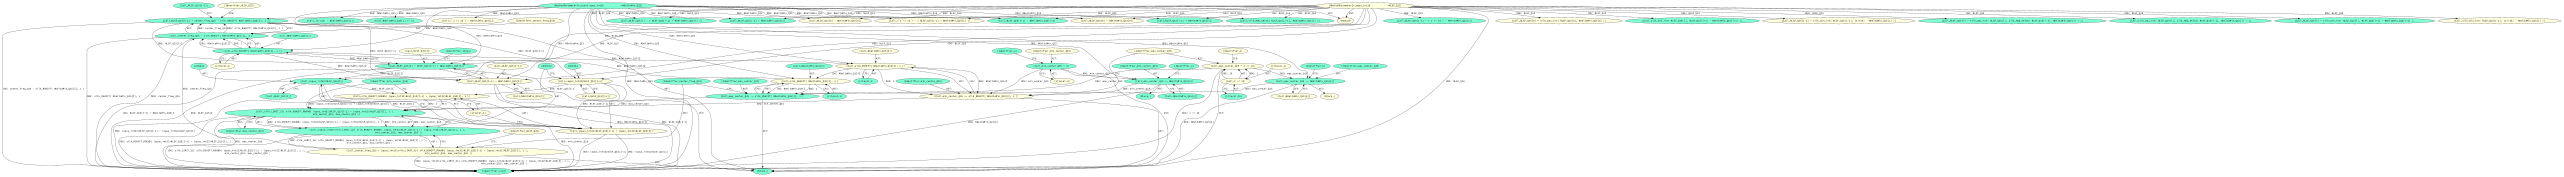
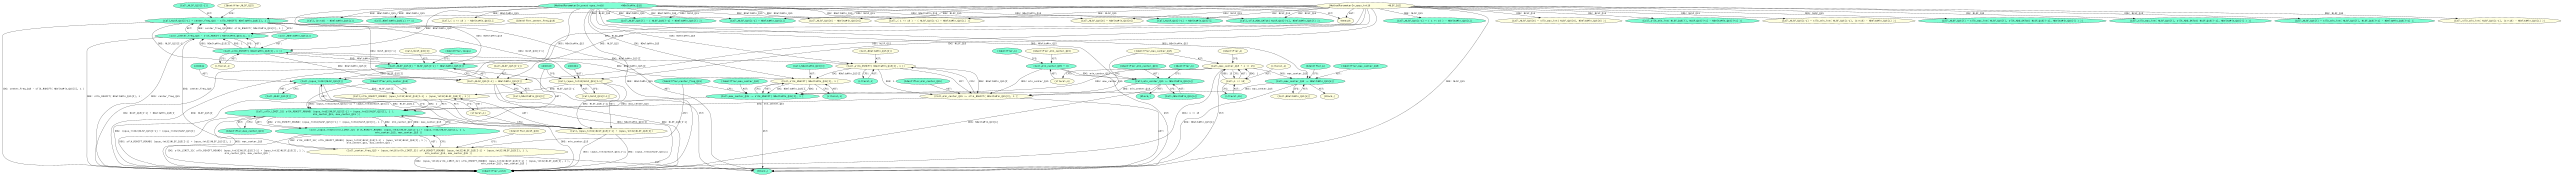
(1028, 21) -> none
none -> (1233, 73)
(1042, 76) -> (1125, 70)
